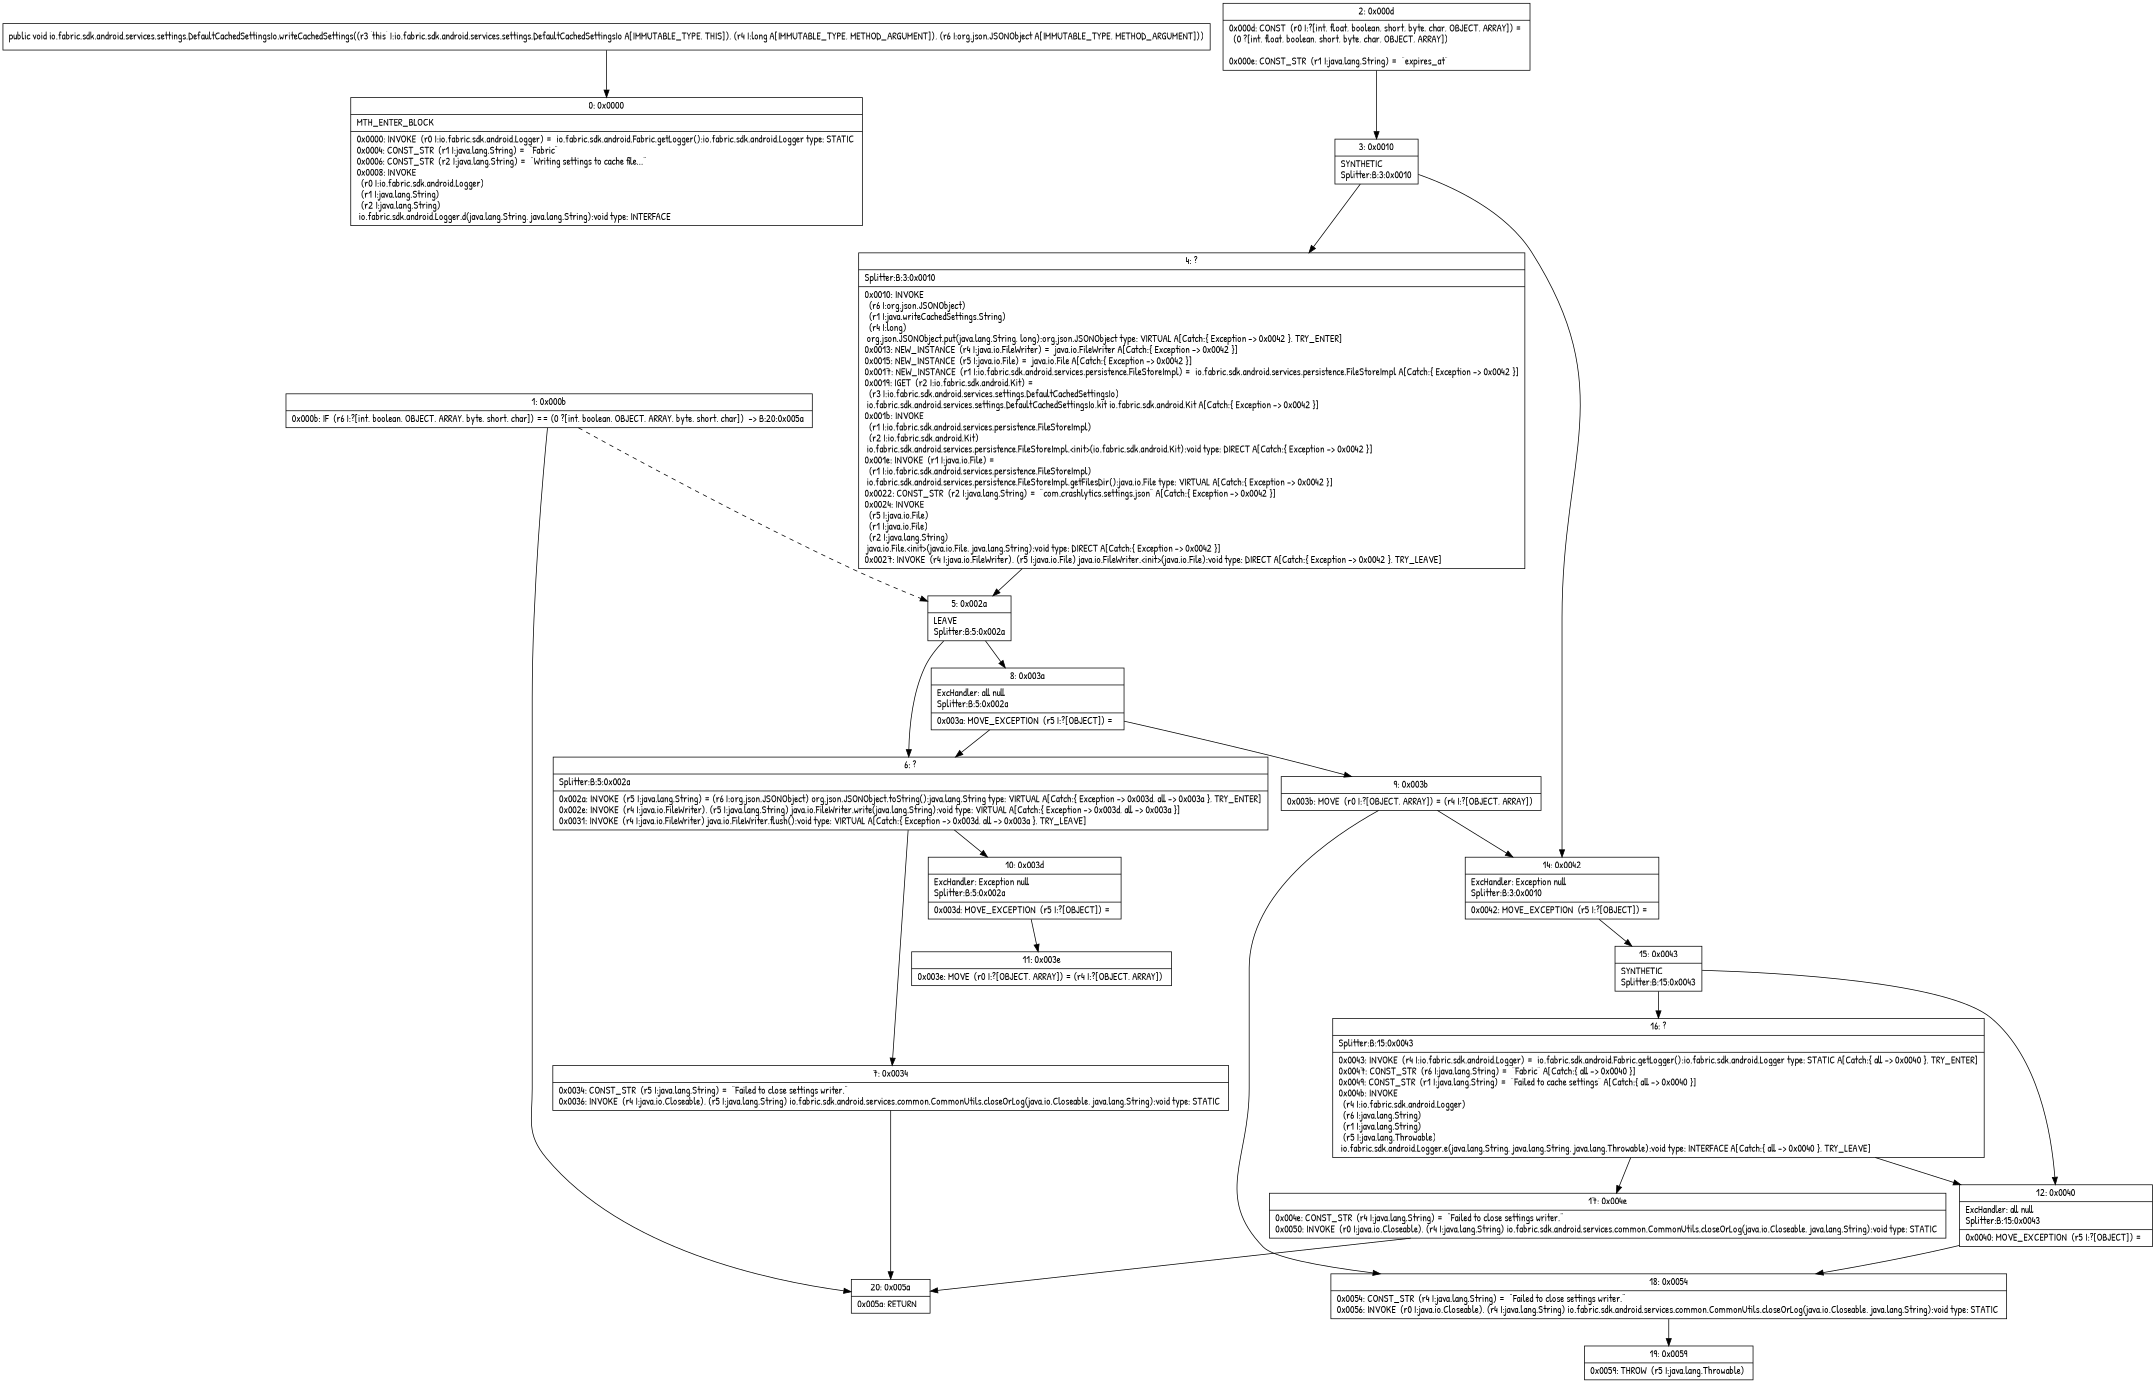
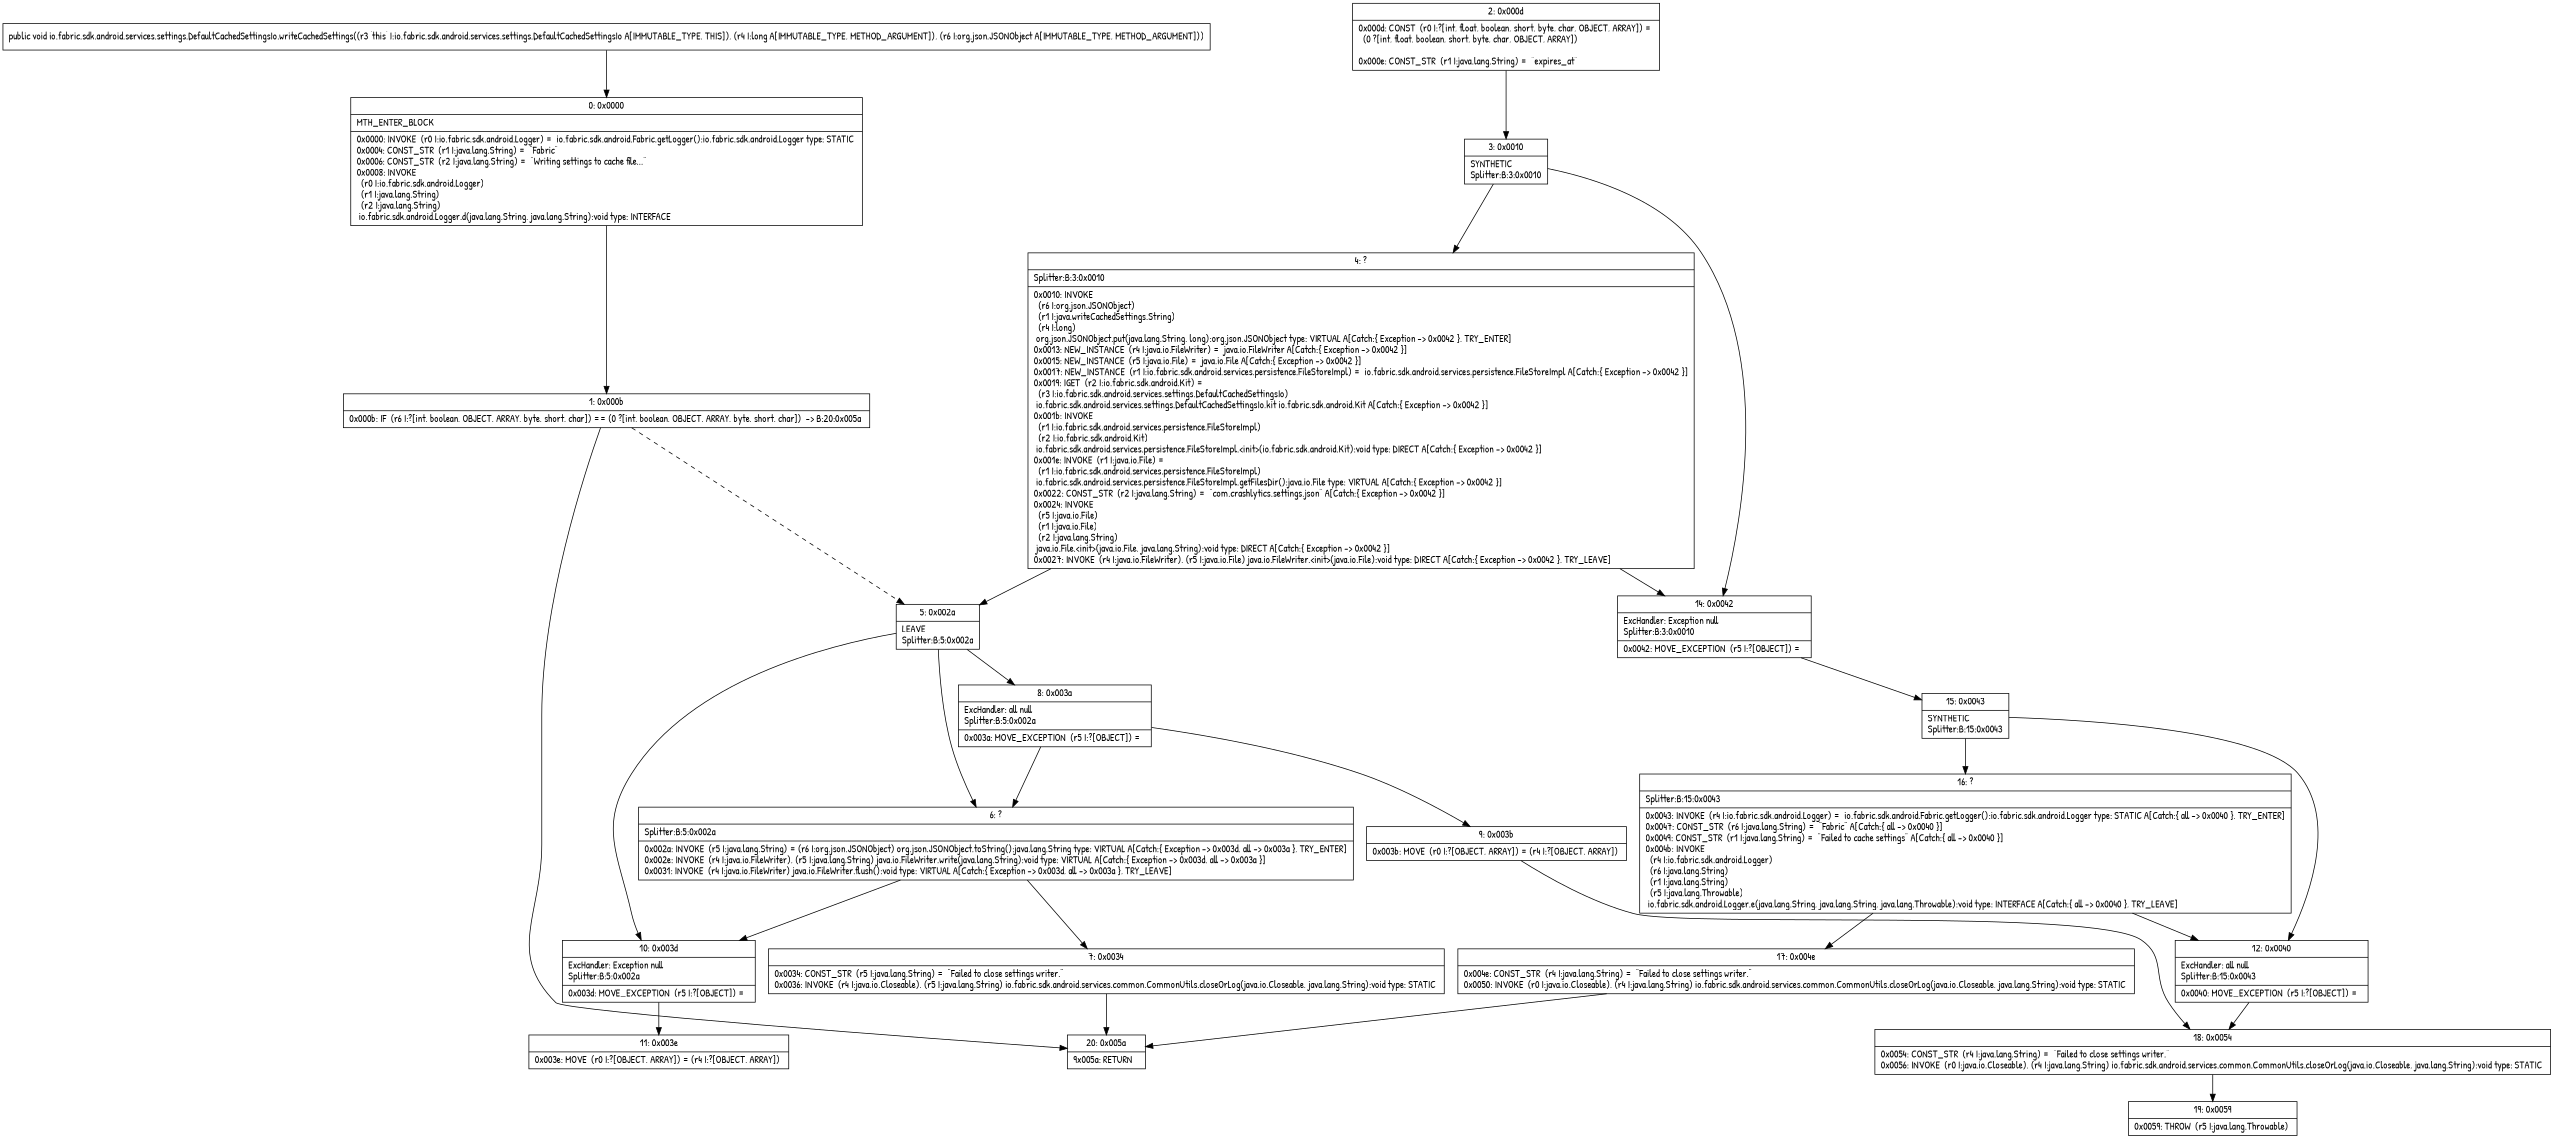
none -> (607, 306)
none -> (679, 722)
(1472, 832) -> (1639, 580)
(891, 1304) -> (1106, 1060)
